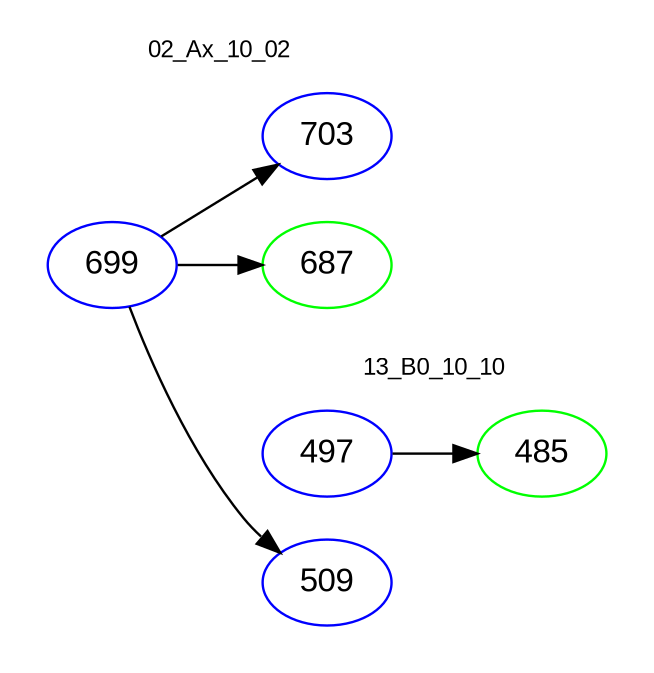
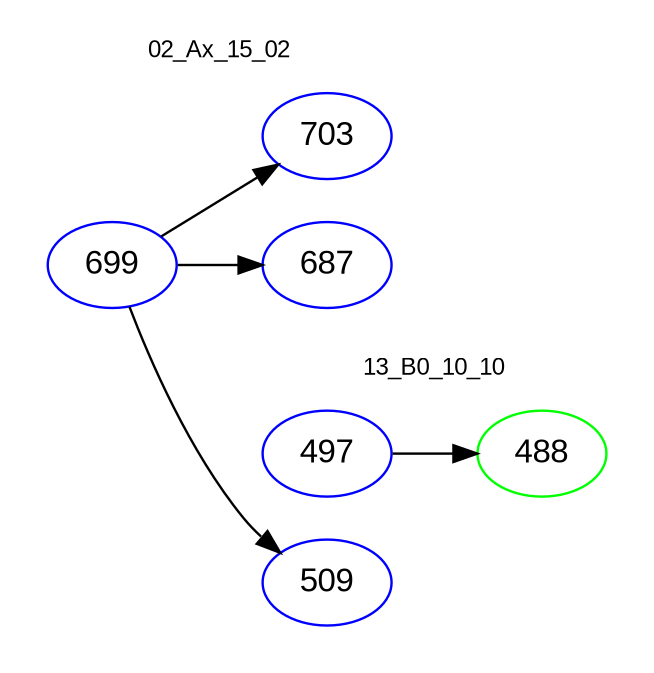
(220, 51) -> (220, 51)
(327, 265) -> (327, 265)
(542, 454) -> (542, 454)
